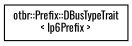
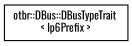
(66, 23) -> (66, 23)
